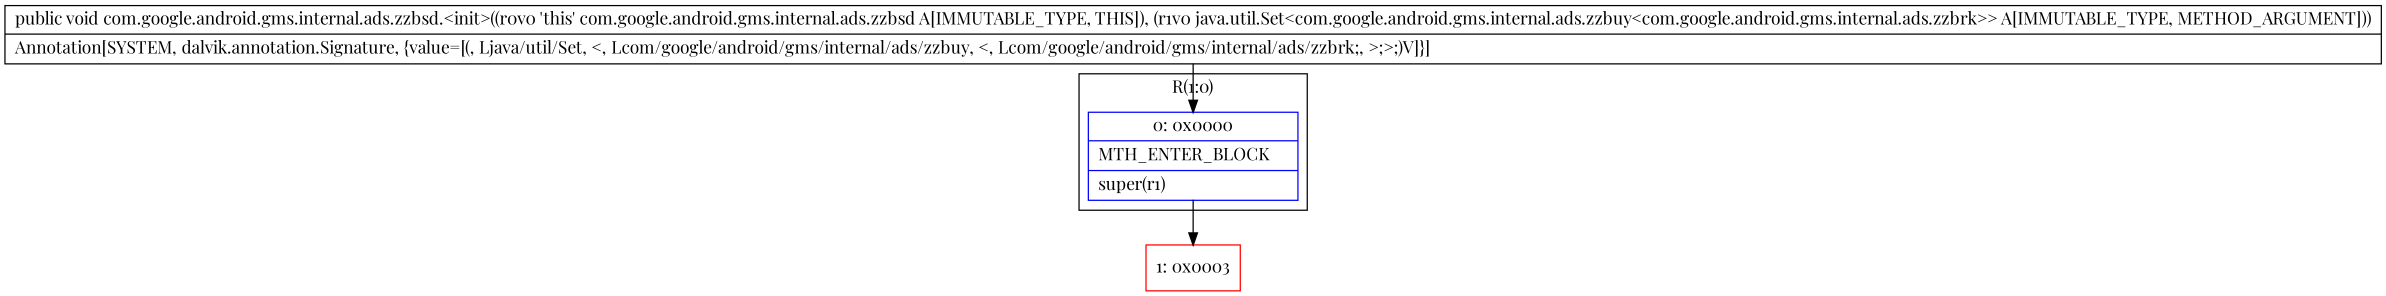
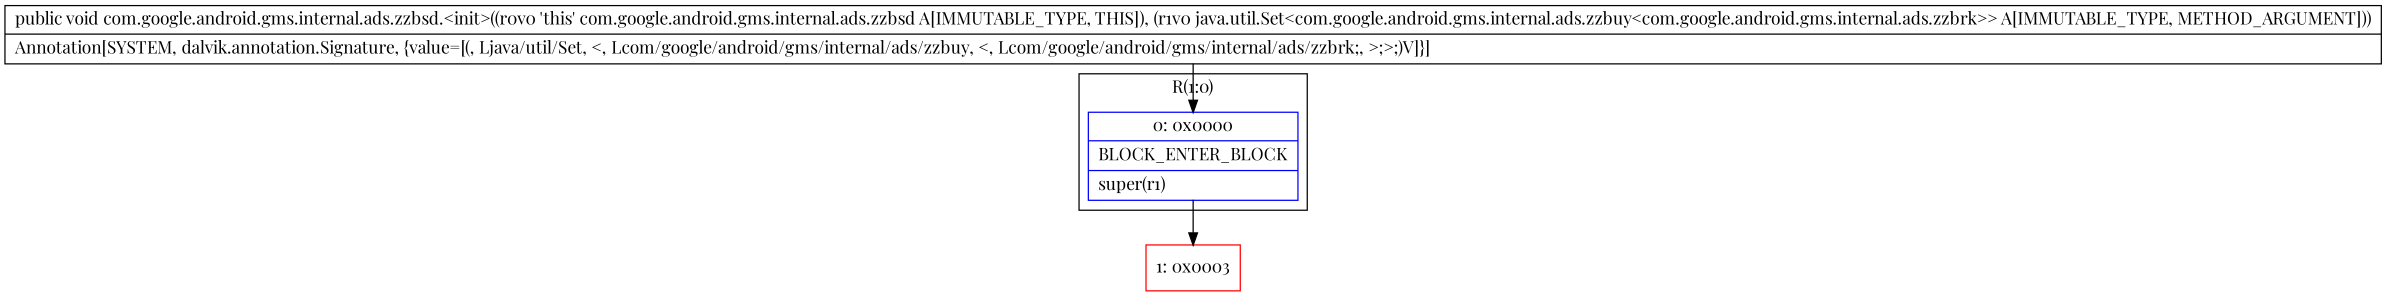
(1184, 155) -> (1193, 155)
